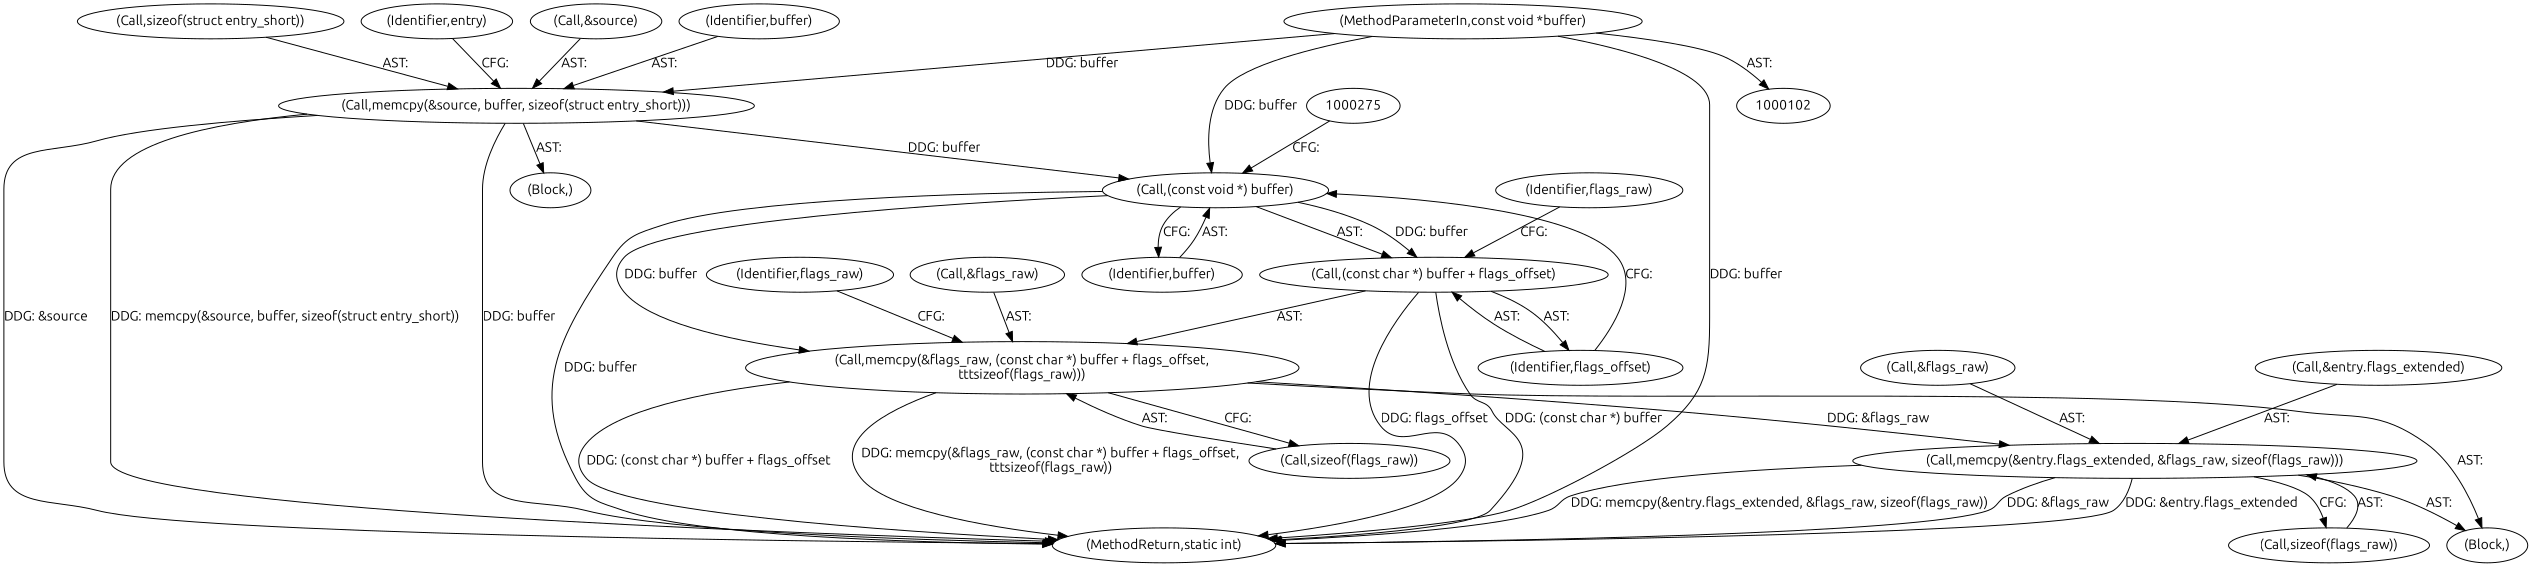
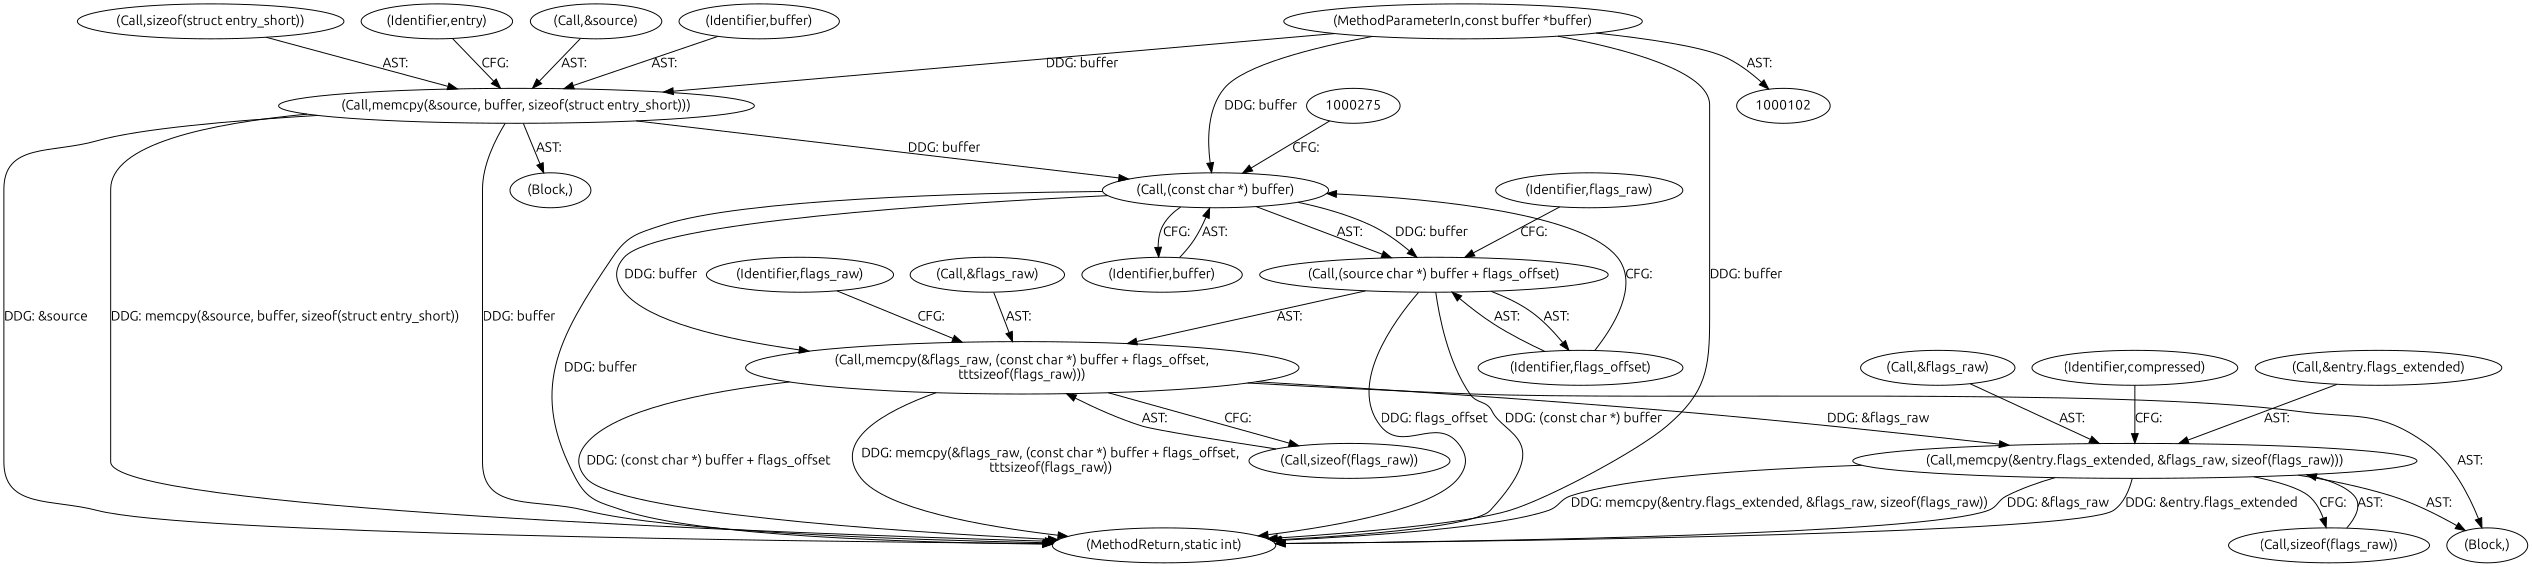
(1463, 21) -> (1463, 21)
(1215, 190) -> (1215, 190)
(1434, 275) -> (1434, 275)
none -> (2135, 368)
